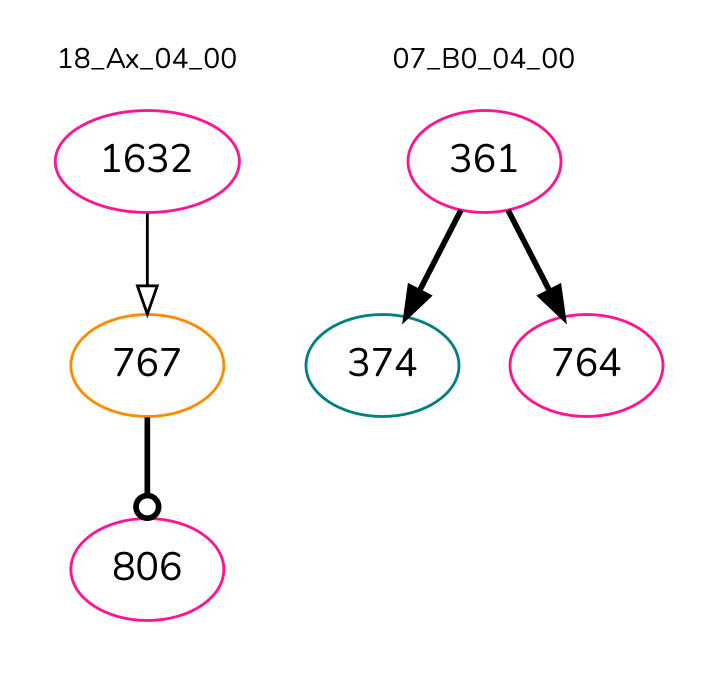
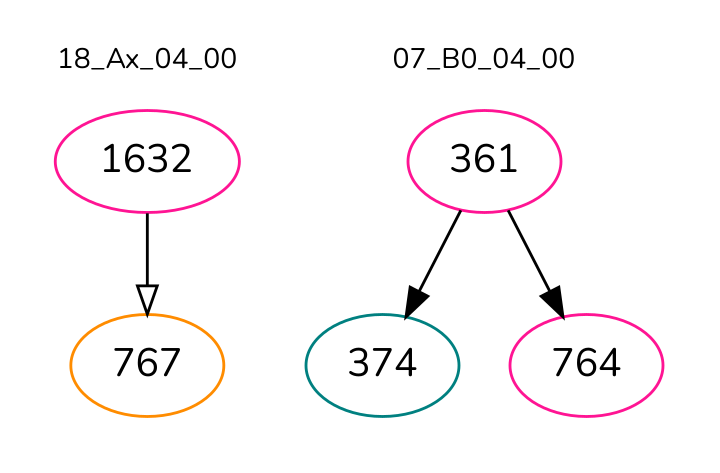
(440, 251) -> (440, 251)
(529, 251) -> (529, 251)
(147, 570) -> none
